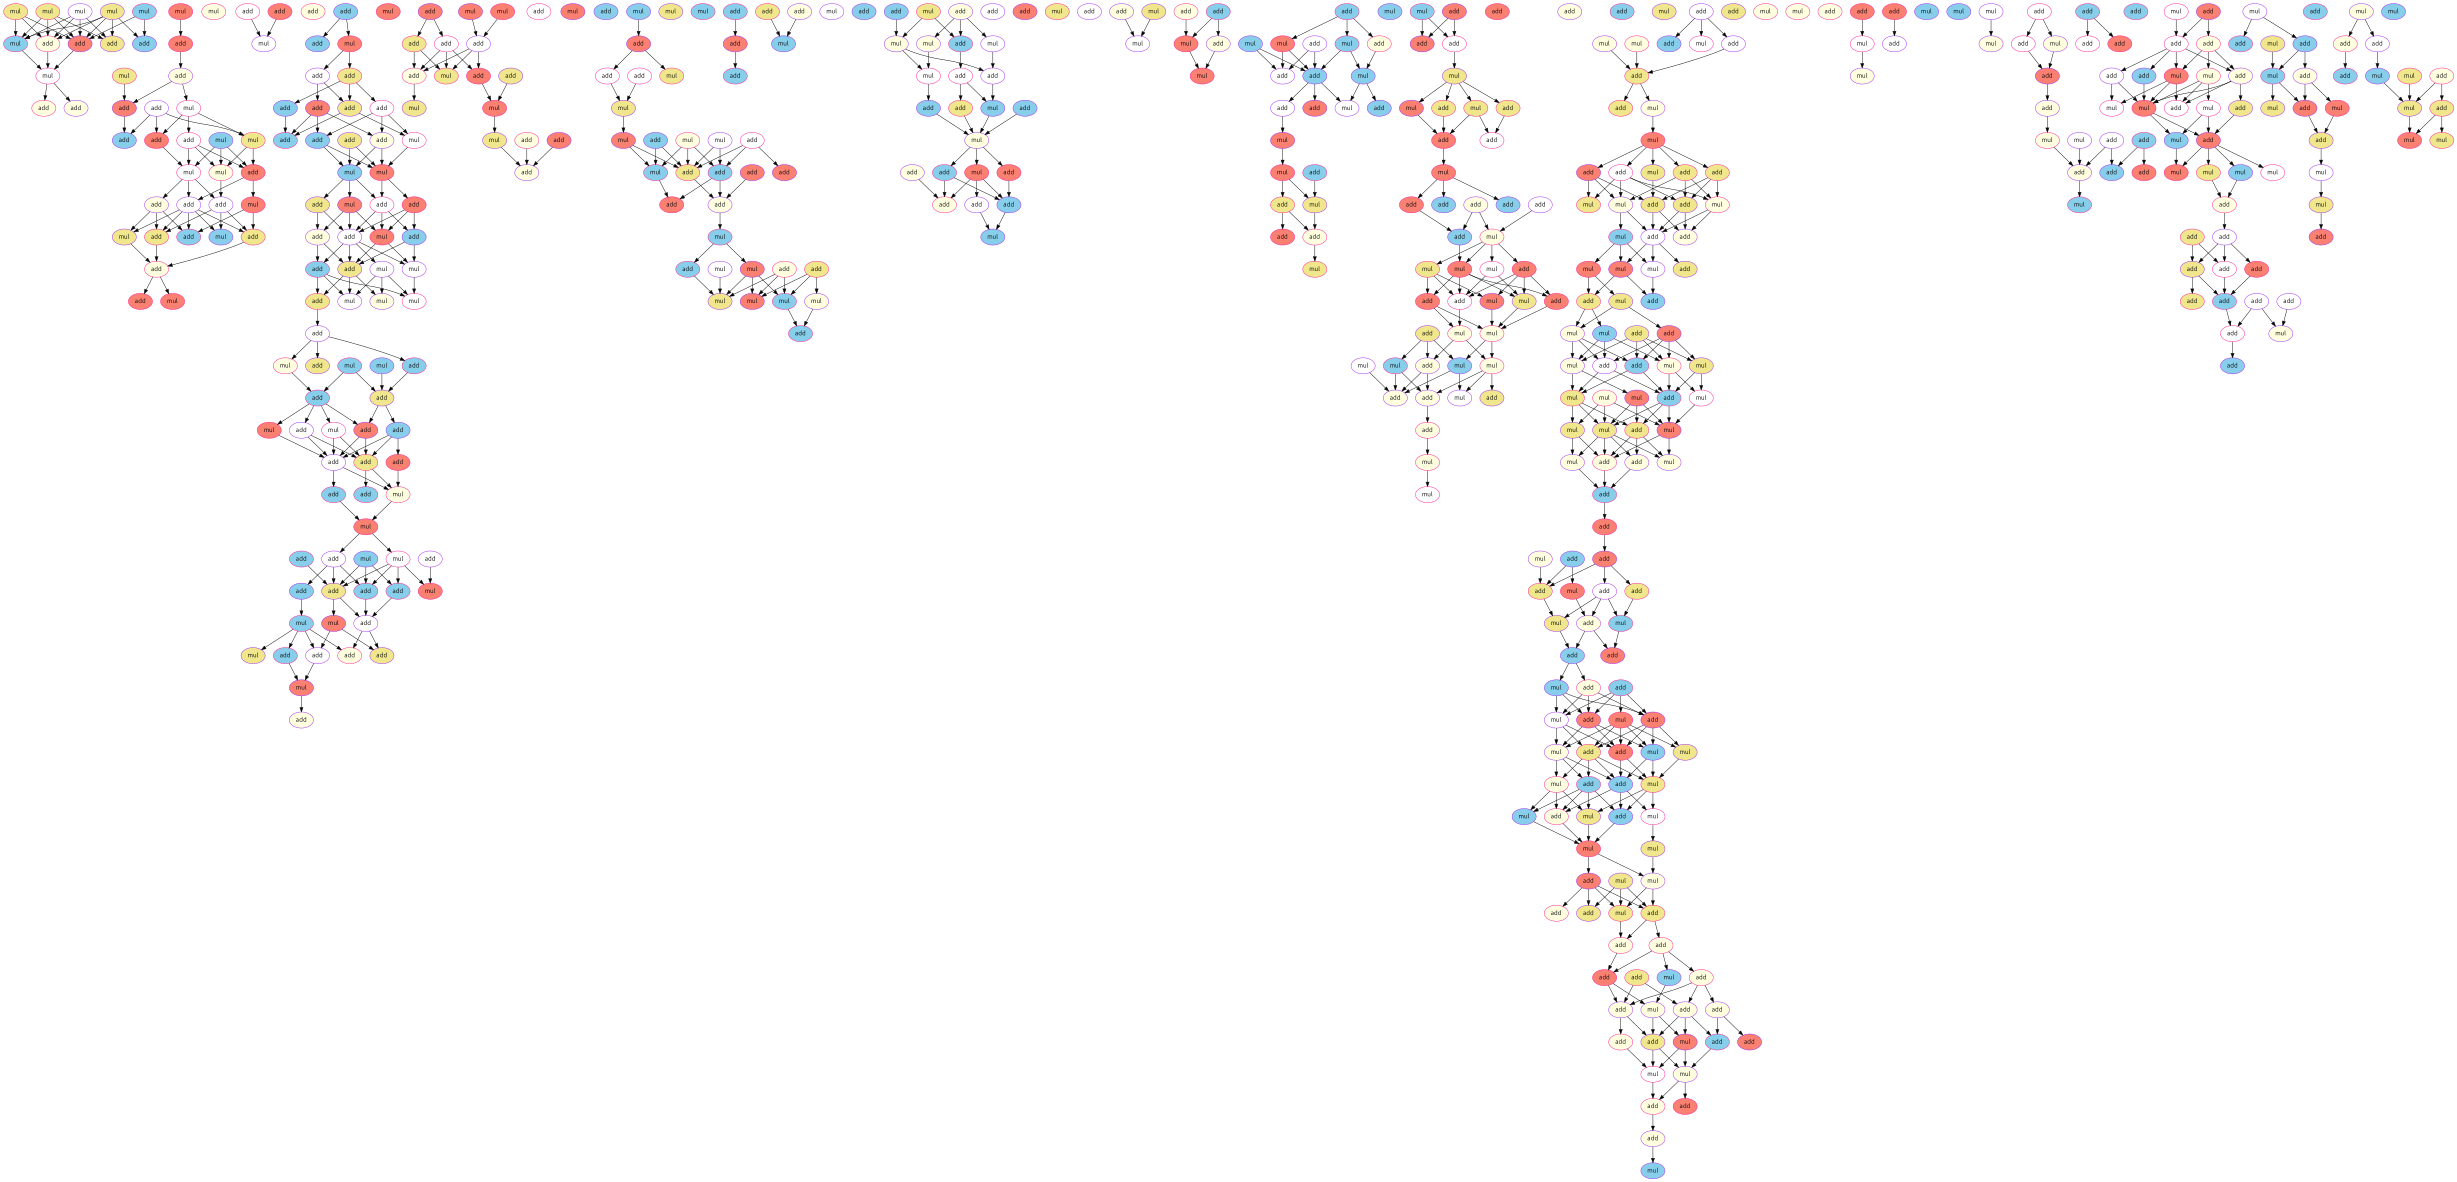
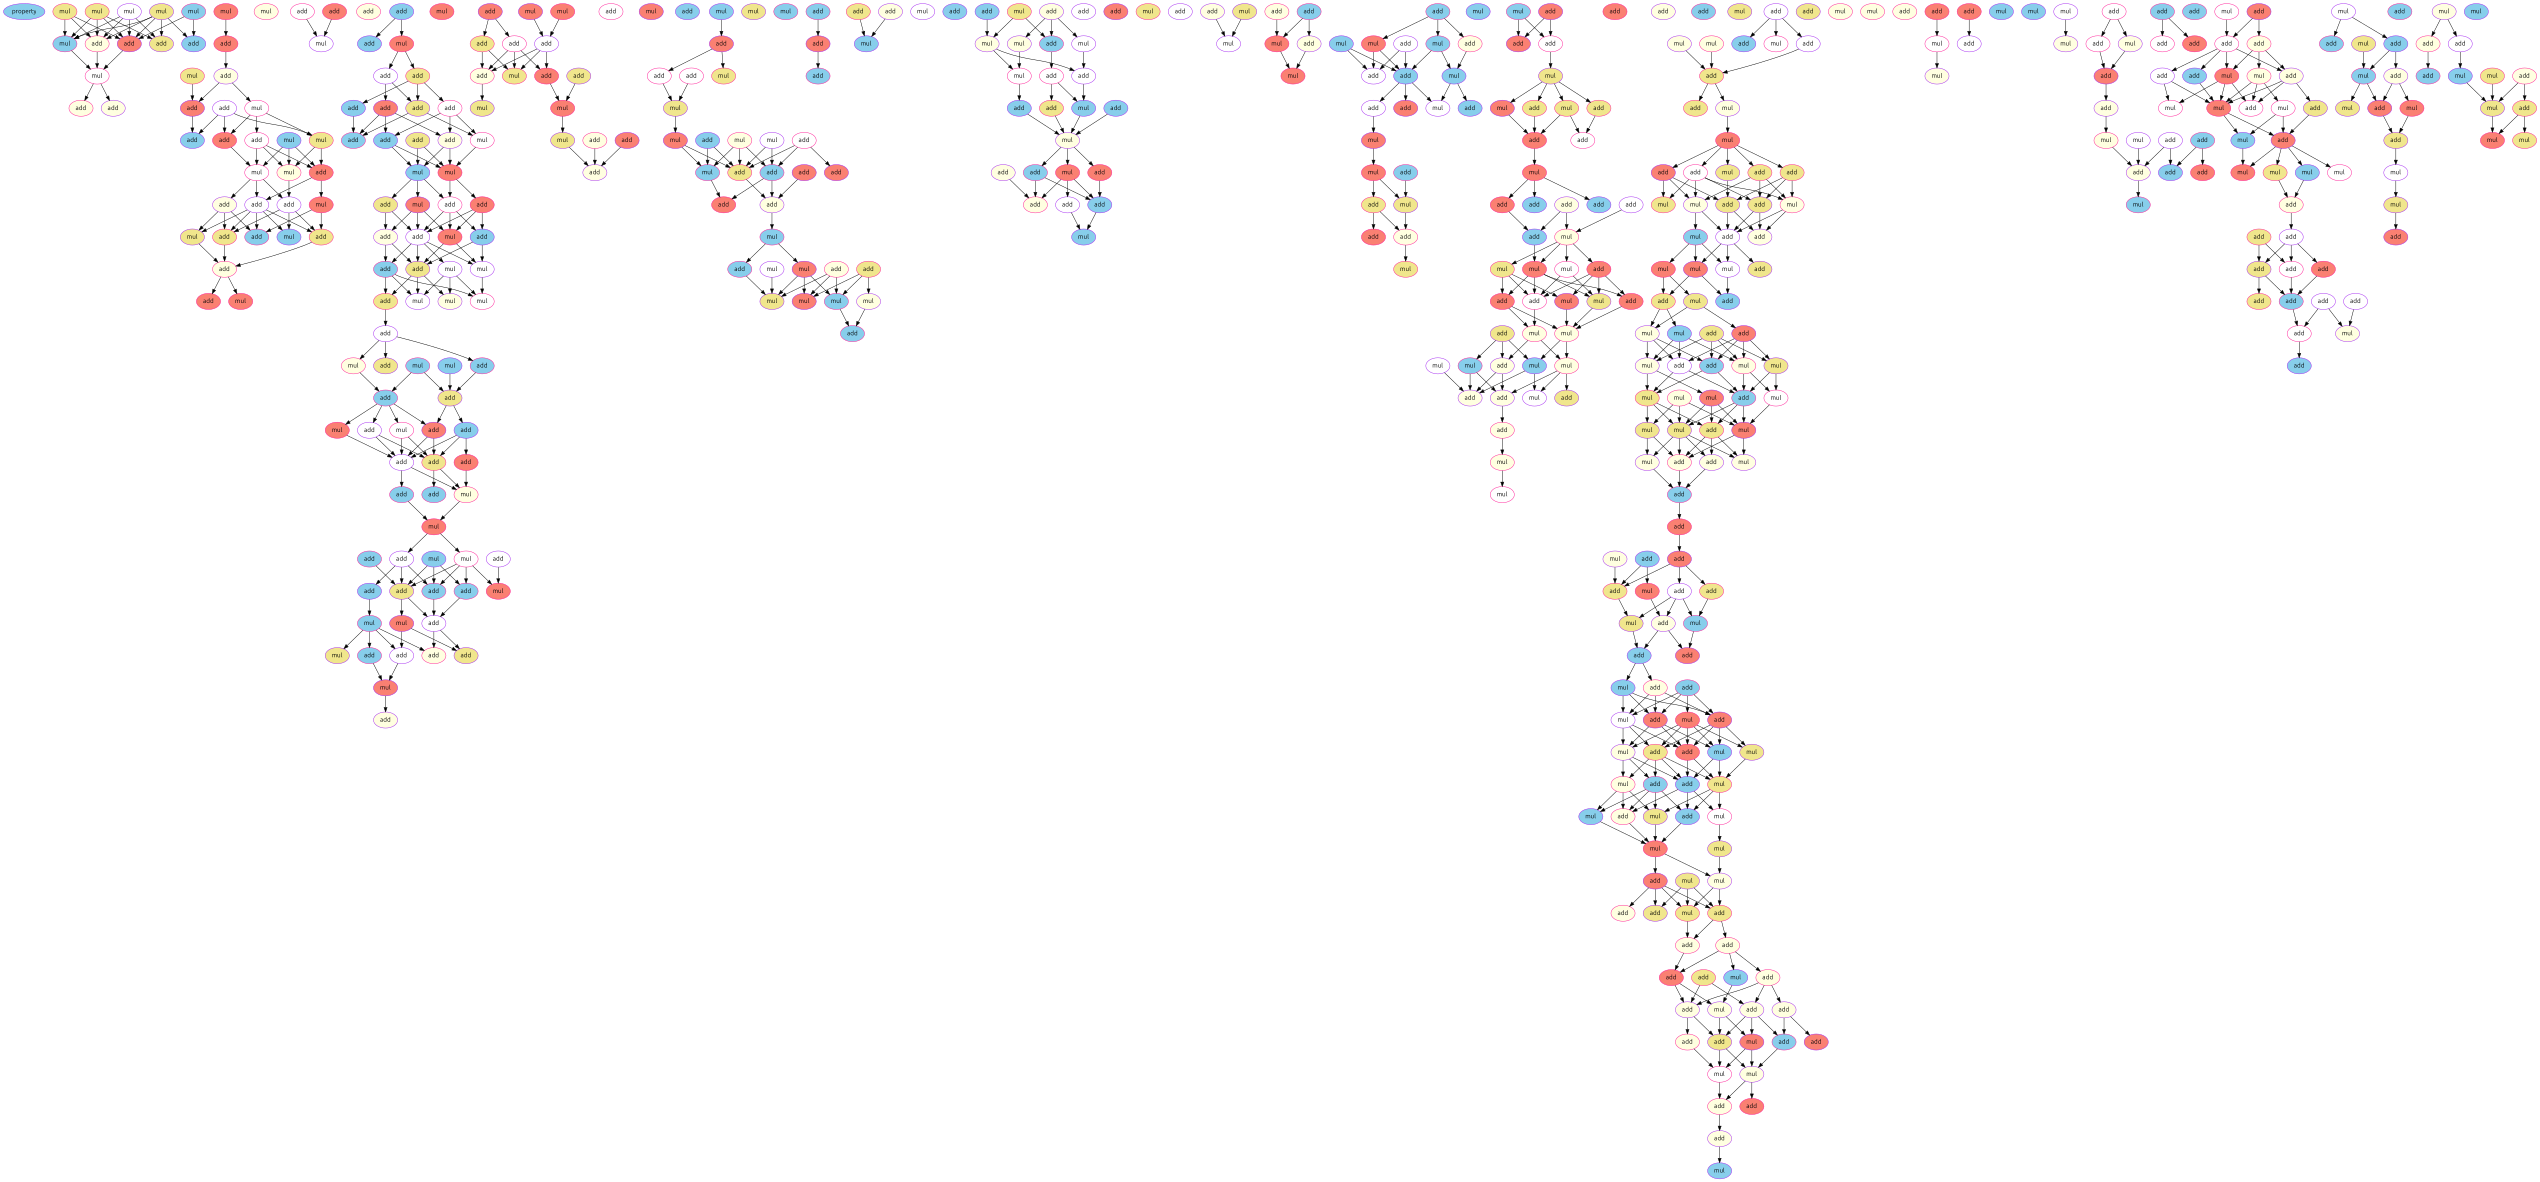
none -> (24, 12)
